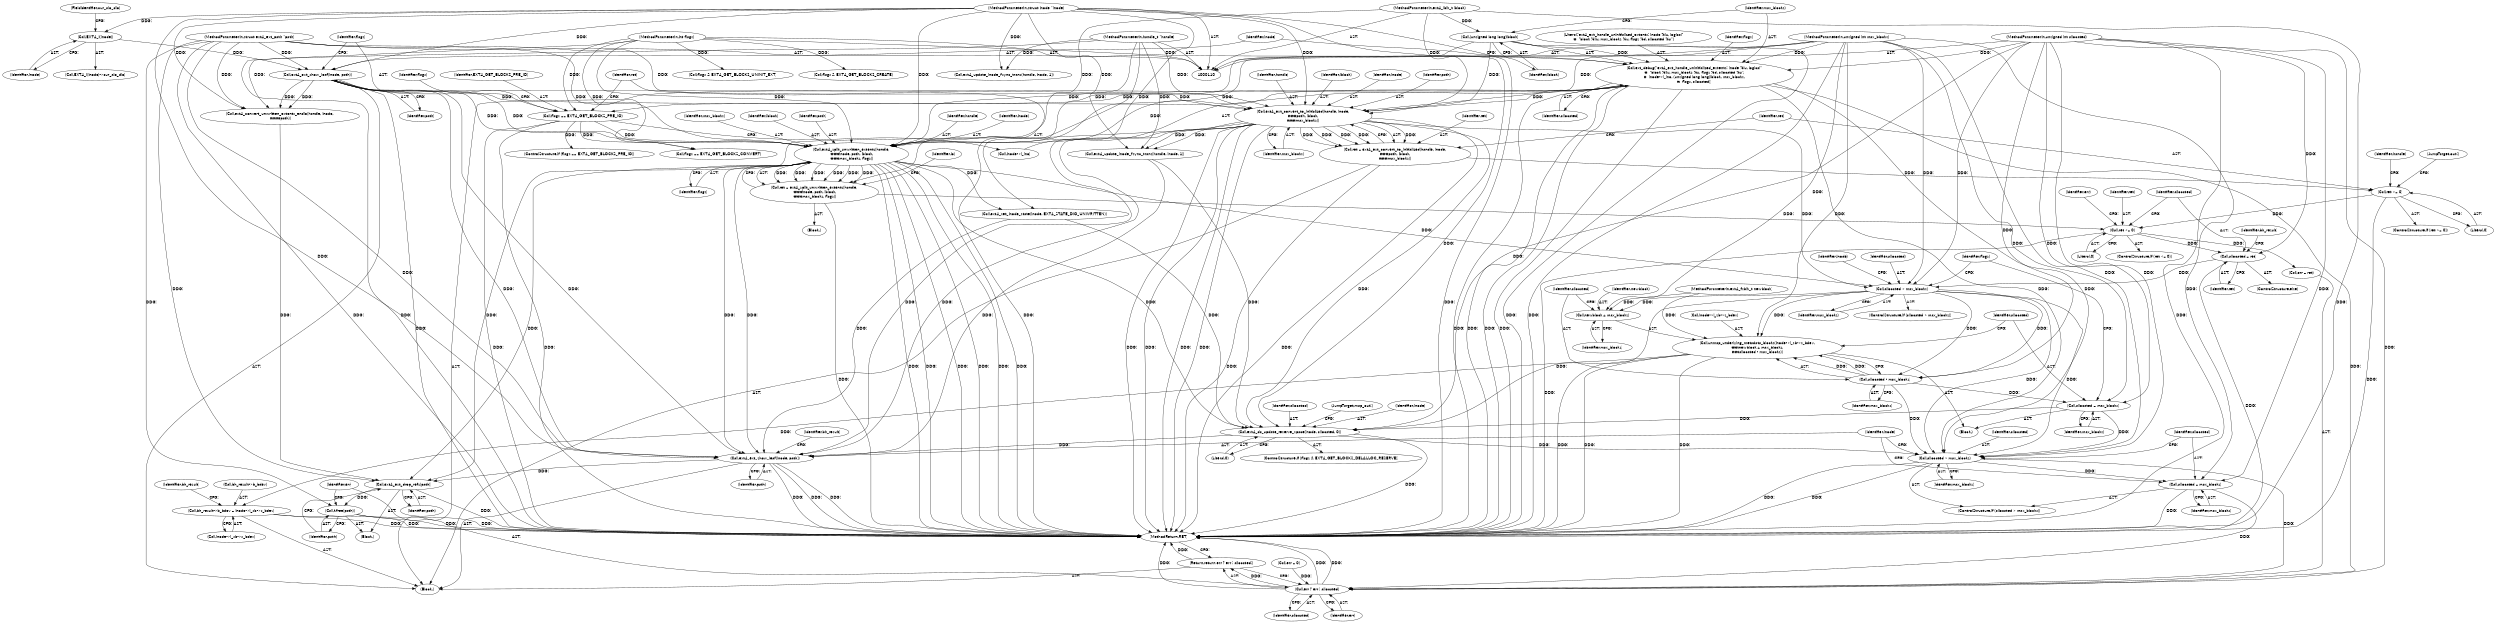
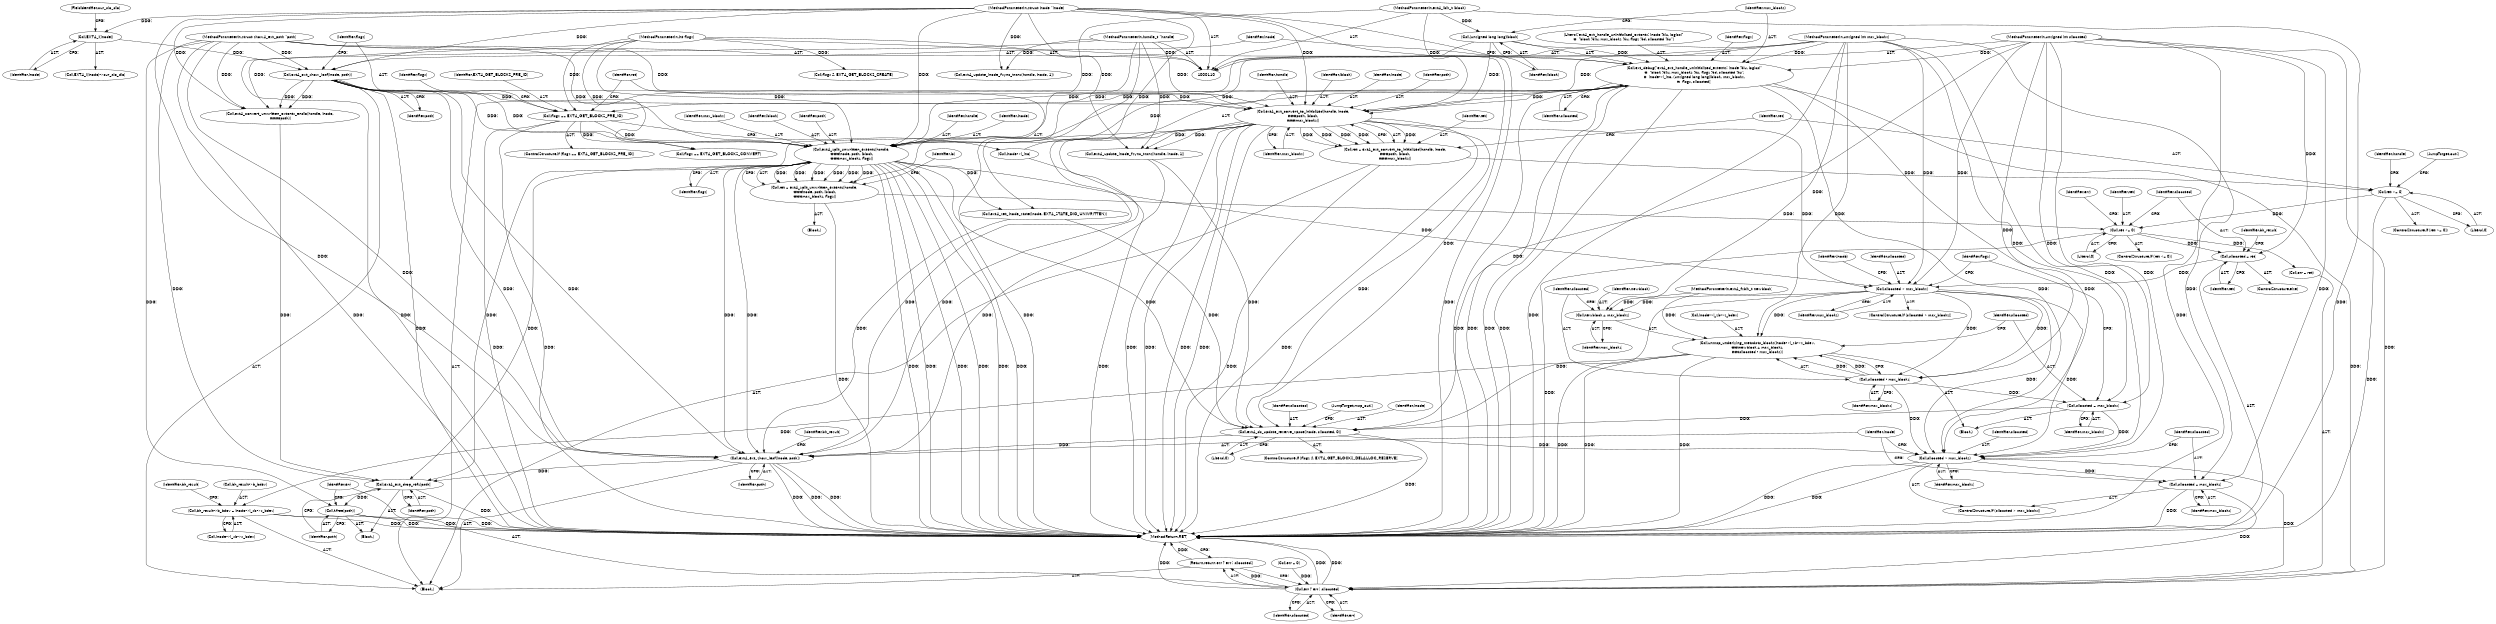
(249, 37) -> (249, 37)
(733, 75) -> none
(571, 135) -> (571, 135)
(1560, 248) -> (1108, 325)
(2252, 406) -> (2252, 406)
